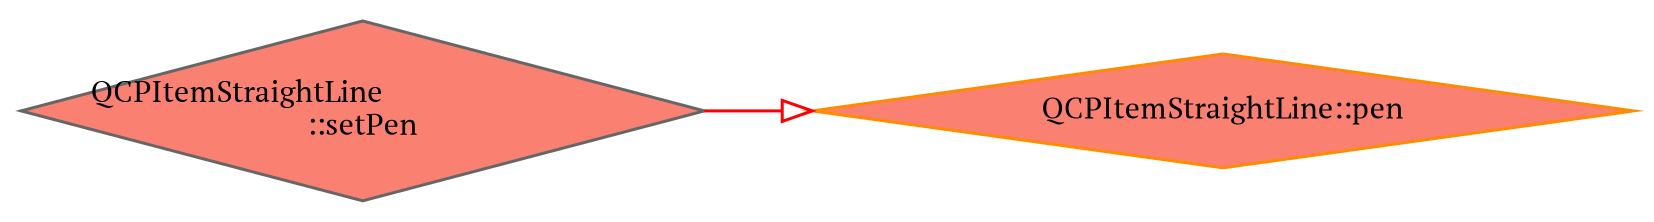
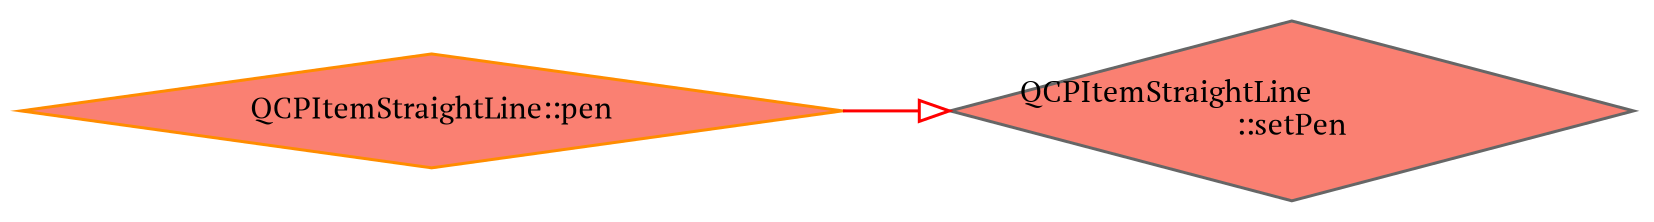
(743, 111) -> (881, 111)
